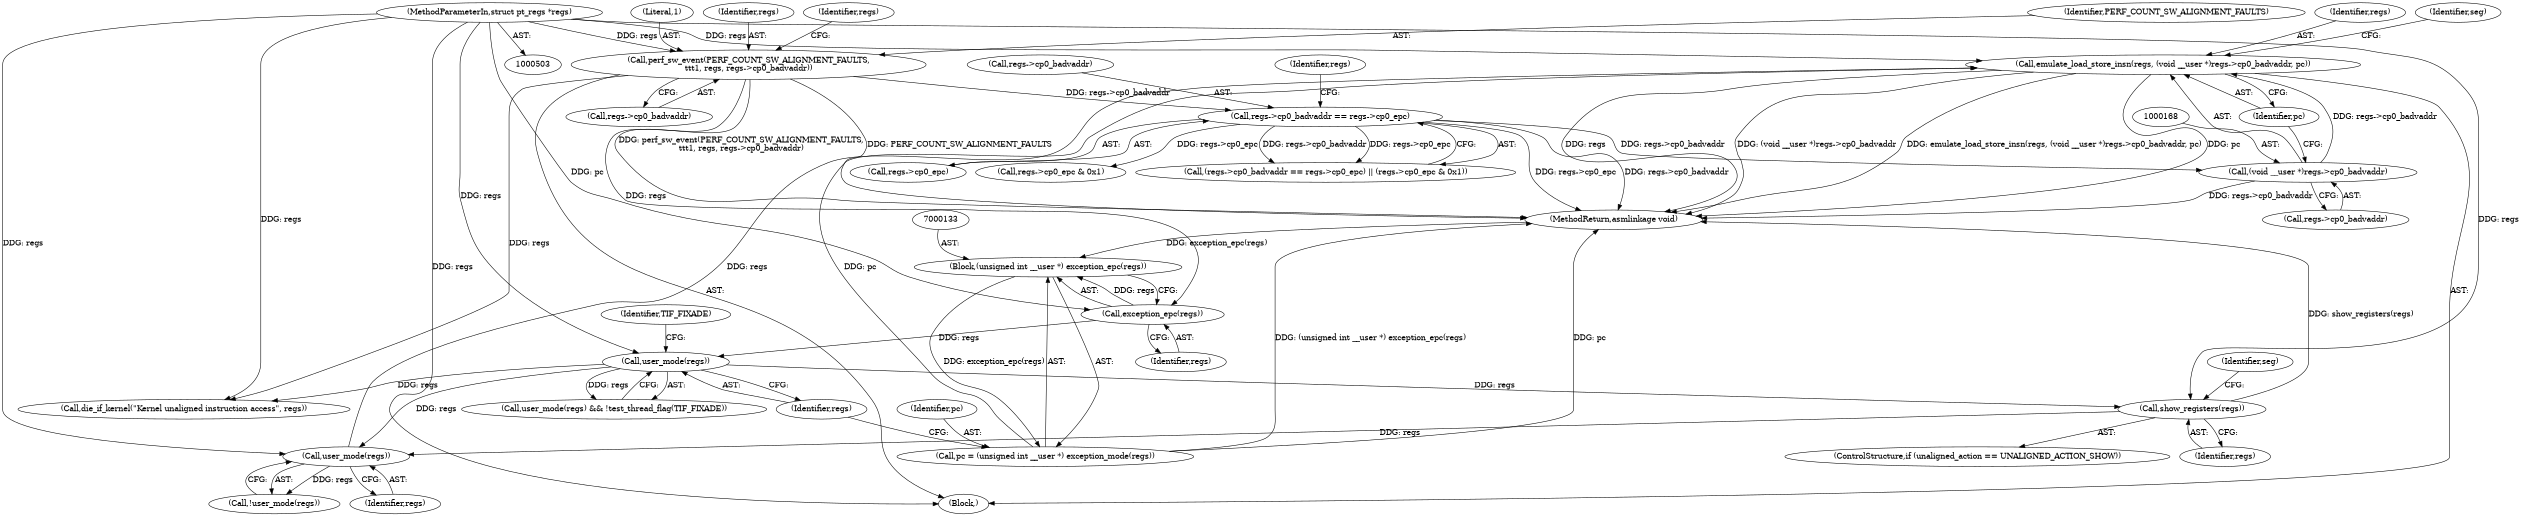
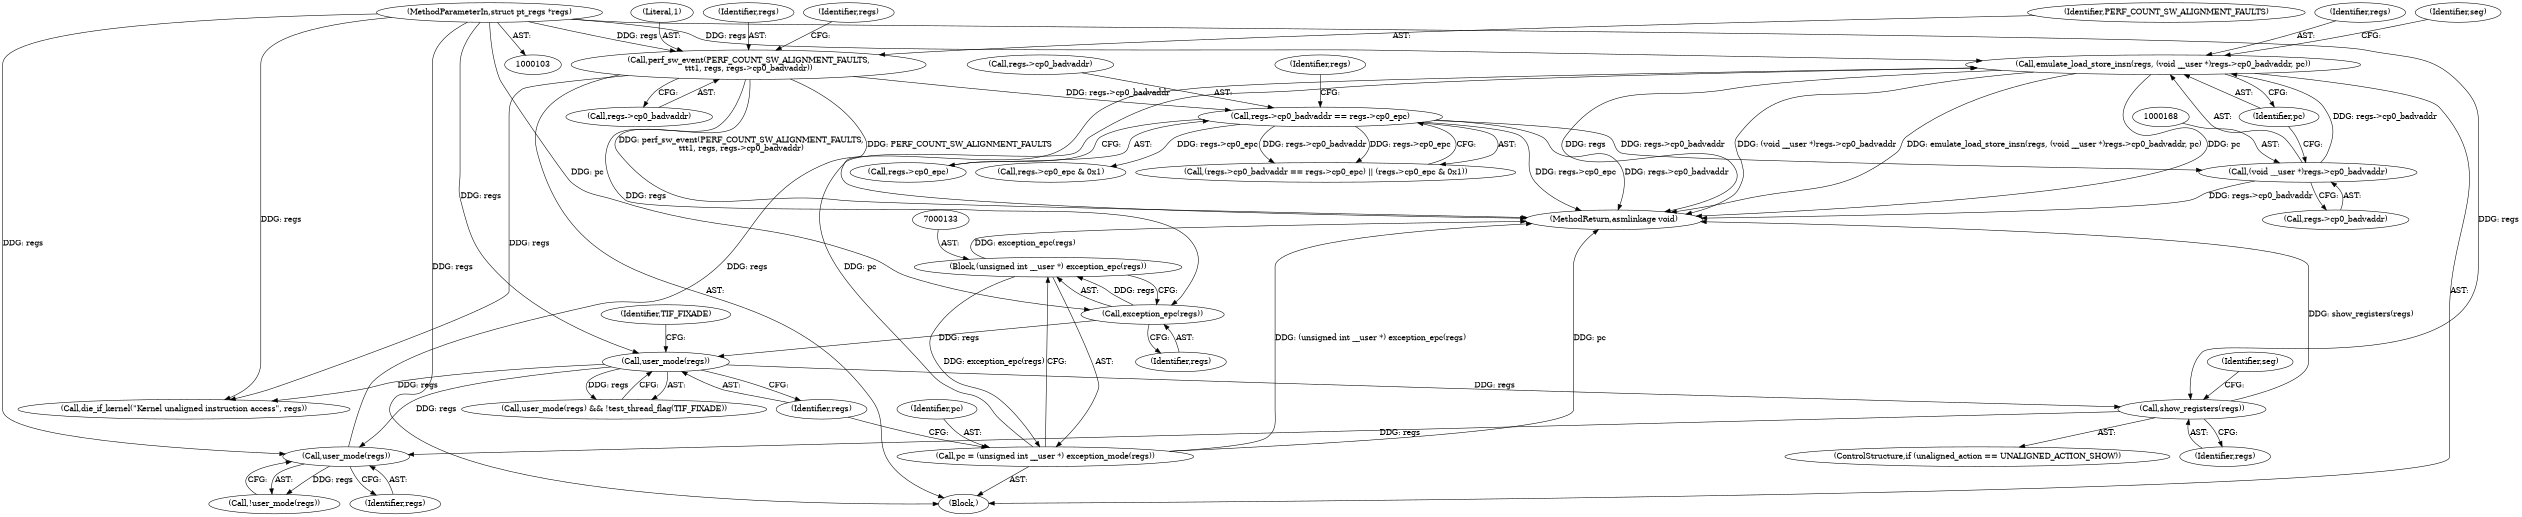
(533, 65) -> (533, 65)
(1113, 145) -> (1113, 145)
(1305, 230) -> (1233, 227)
(1058, 362) -> (1058, 362)
none -> (1006, 480)
